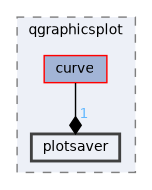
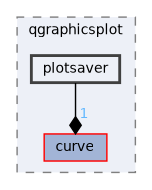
(76, 100) -> (76, 100)
